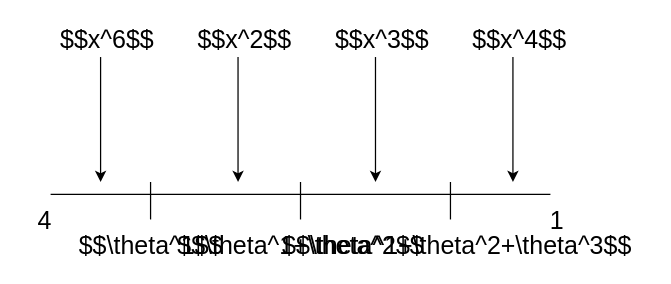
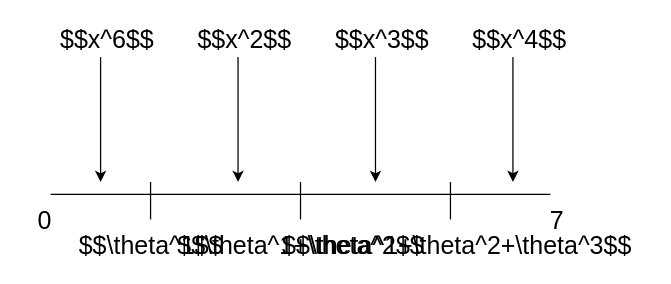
(45, 219) -> (45, 219)
(558, 219) -> (558, 219)
